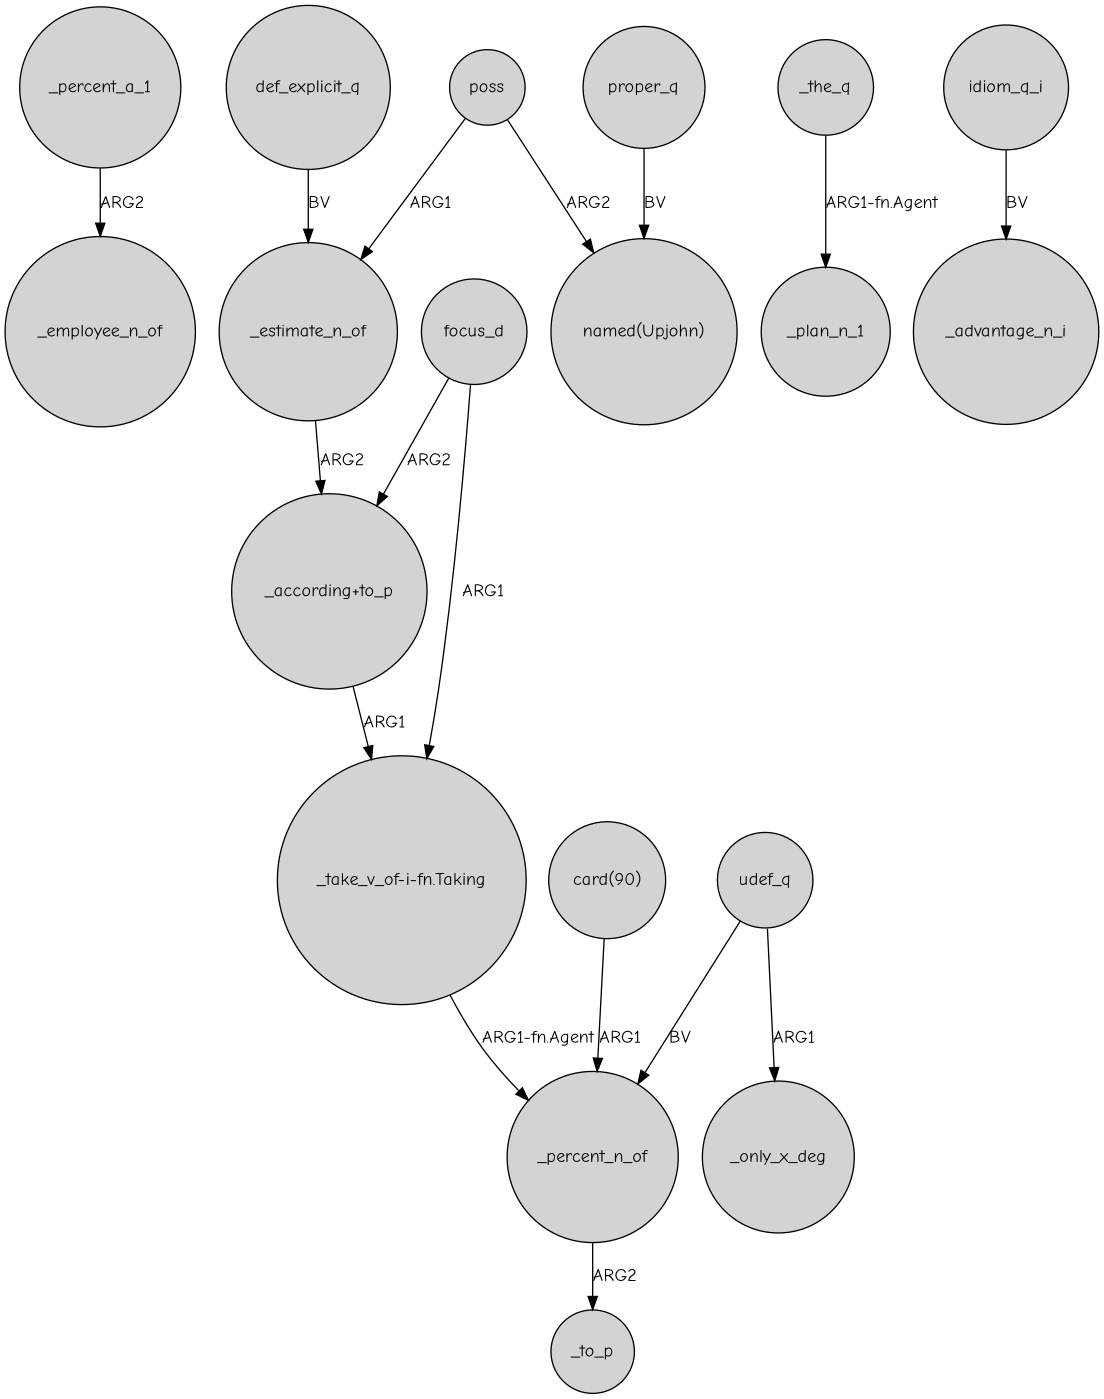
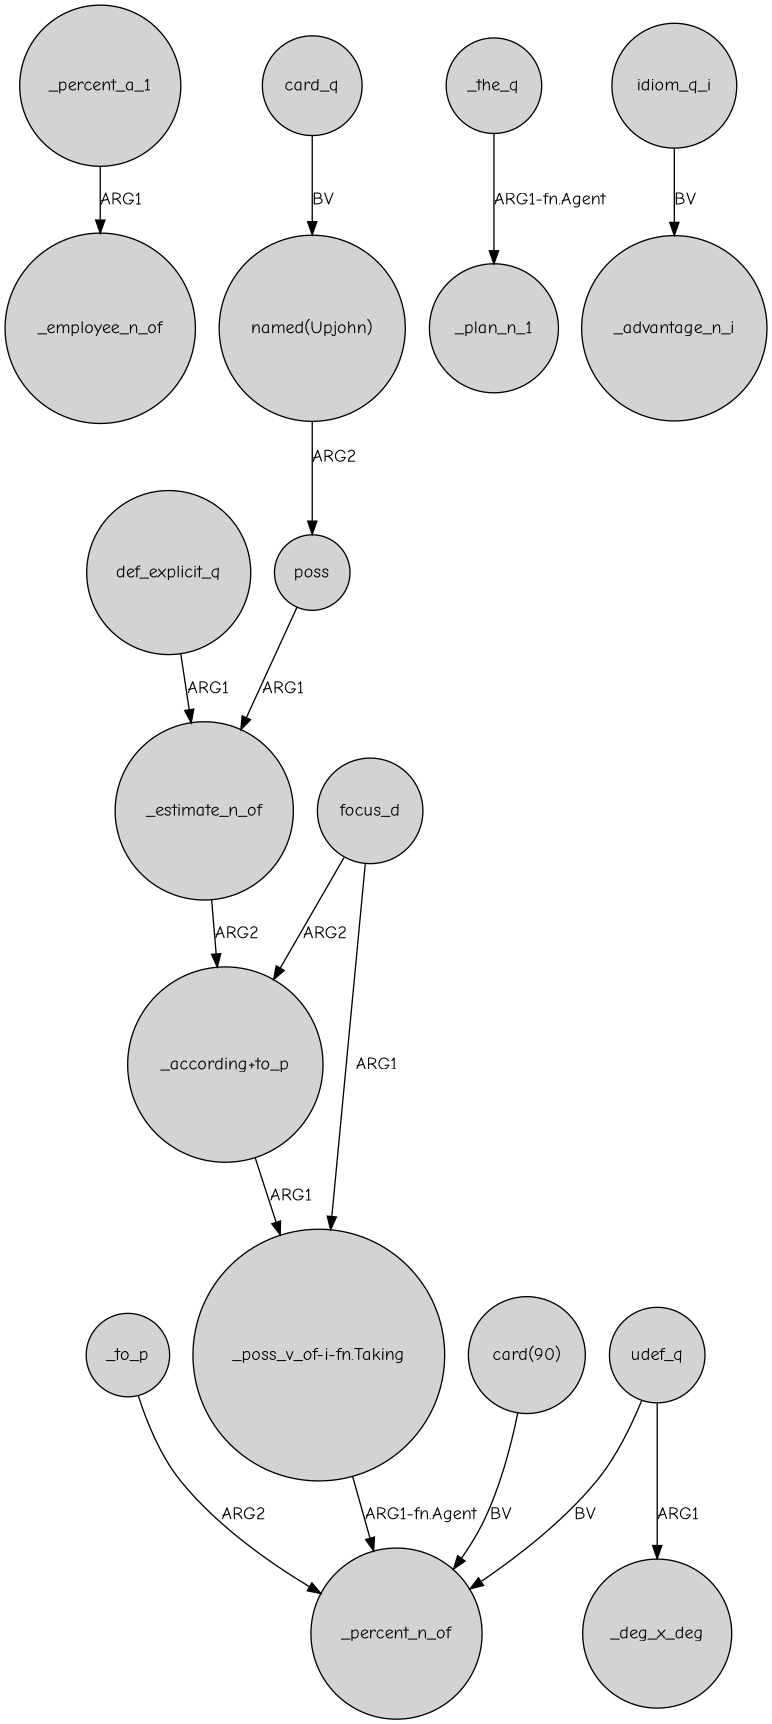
(644, 87) -> (312, 86)
(547, 181) -> (312, 471)
(123, 203) -> (121, 200)
(319, 203) -> (208, 688)
(402, 880) -> (319, 1355)
(620, 1038) -> (501, 1514)
(778, 1157) -> (657, 1634)
(593, 1270) -> (205, 1507)
